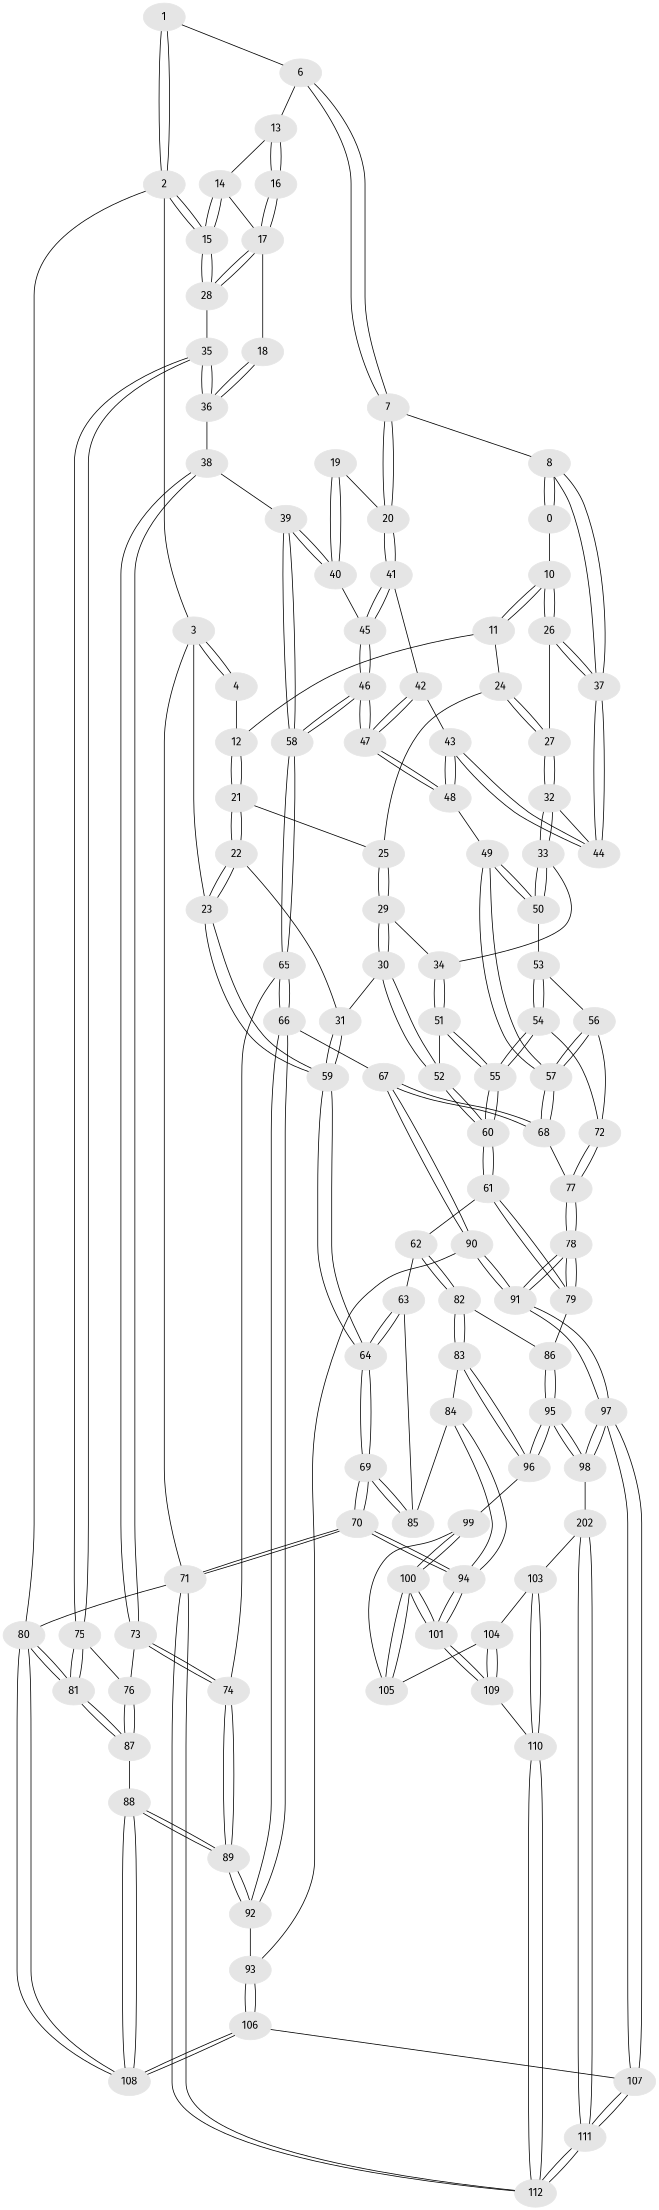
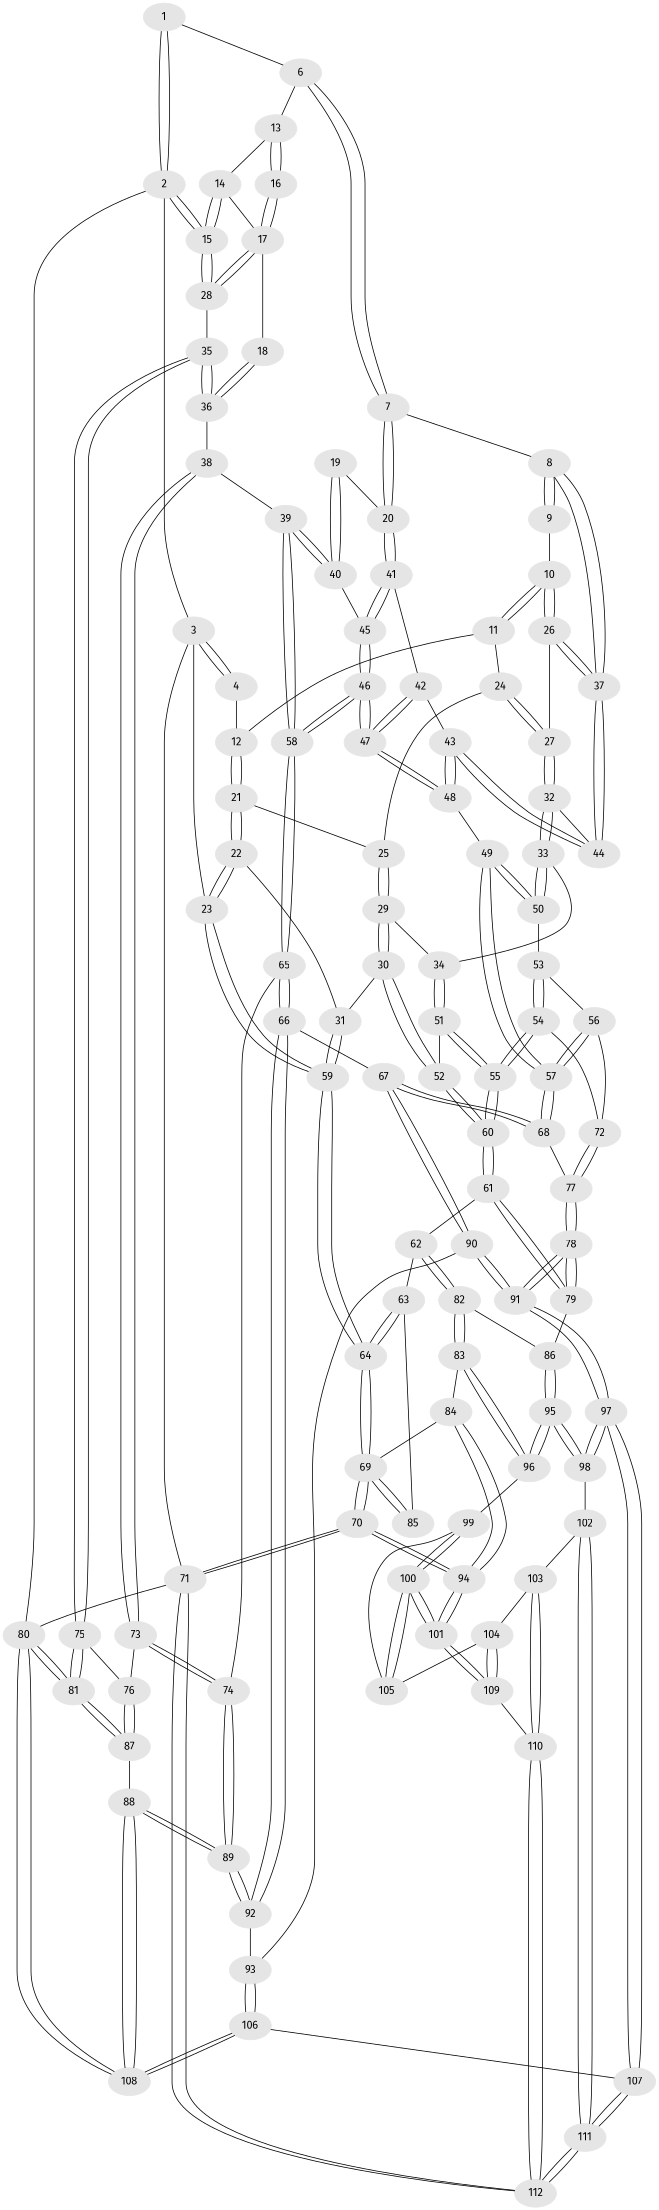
(549, 519) -> (549, 519)
(432, 1468) -> (404, 1443)
(585, 1524) -> (585, 1524)
